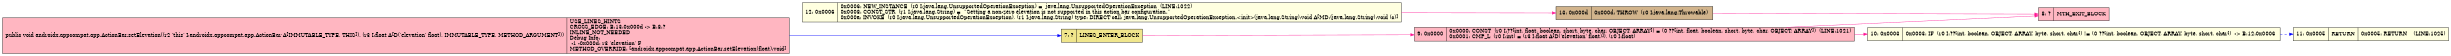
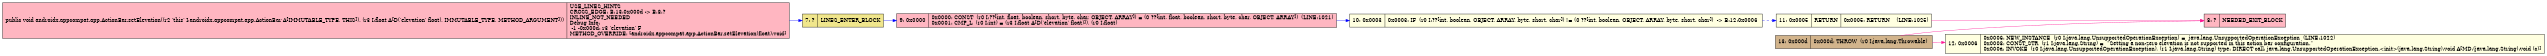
(1477, 13) -> (1937, 42)
(2081, 14) -> (2252, 20)
(1911, 22) -> (2066, 21)
(1859, 34) -> (1341, 21)
(1277, 35) -> (888, 21)
